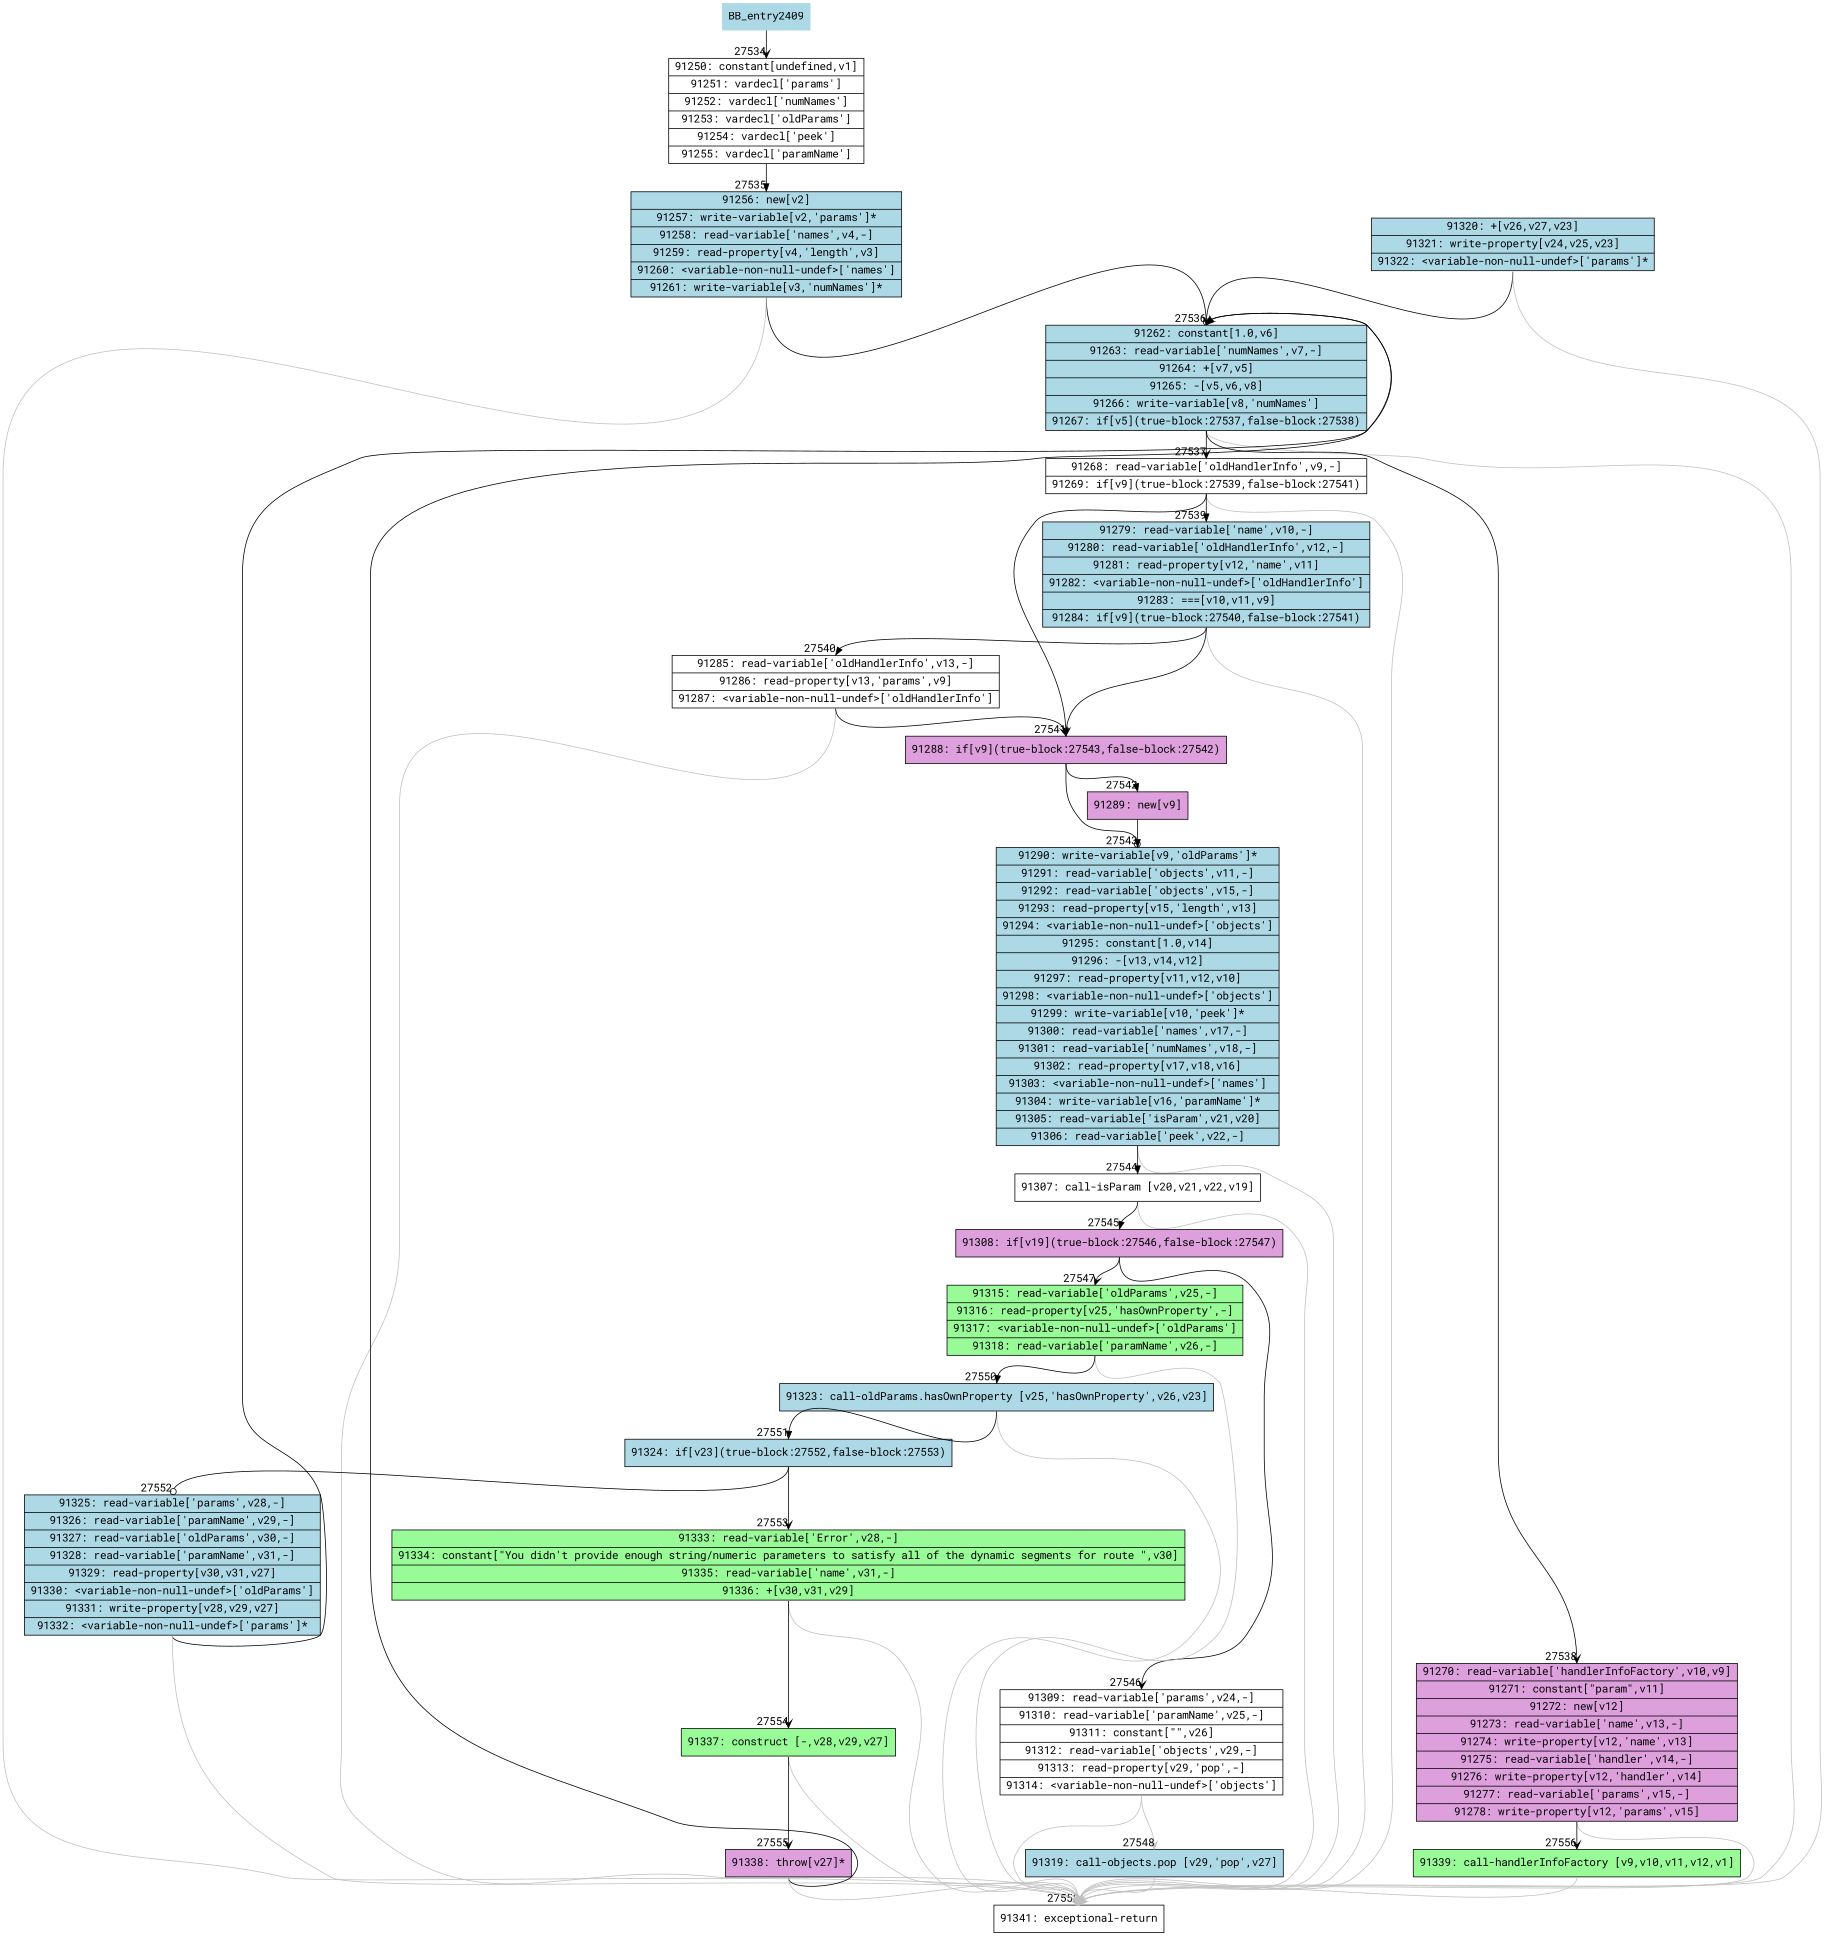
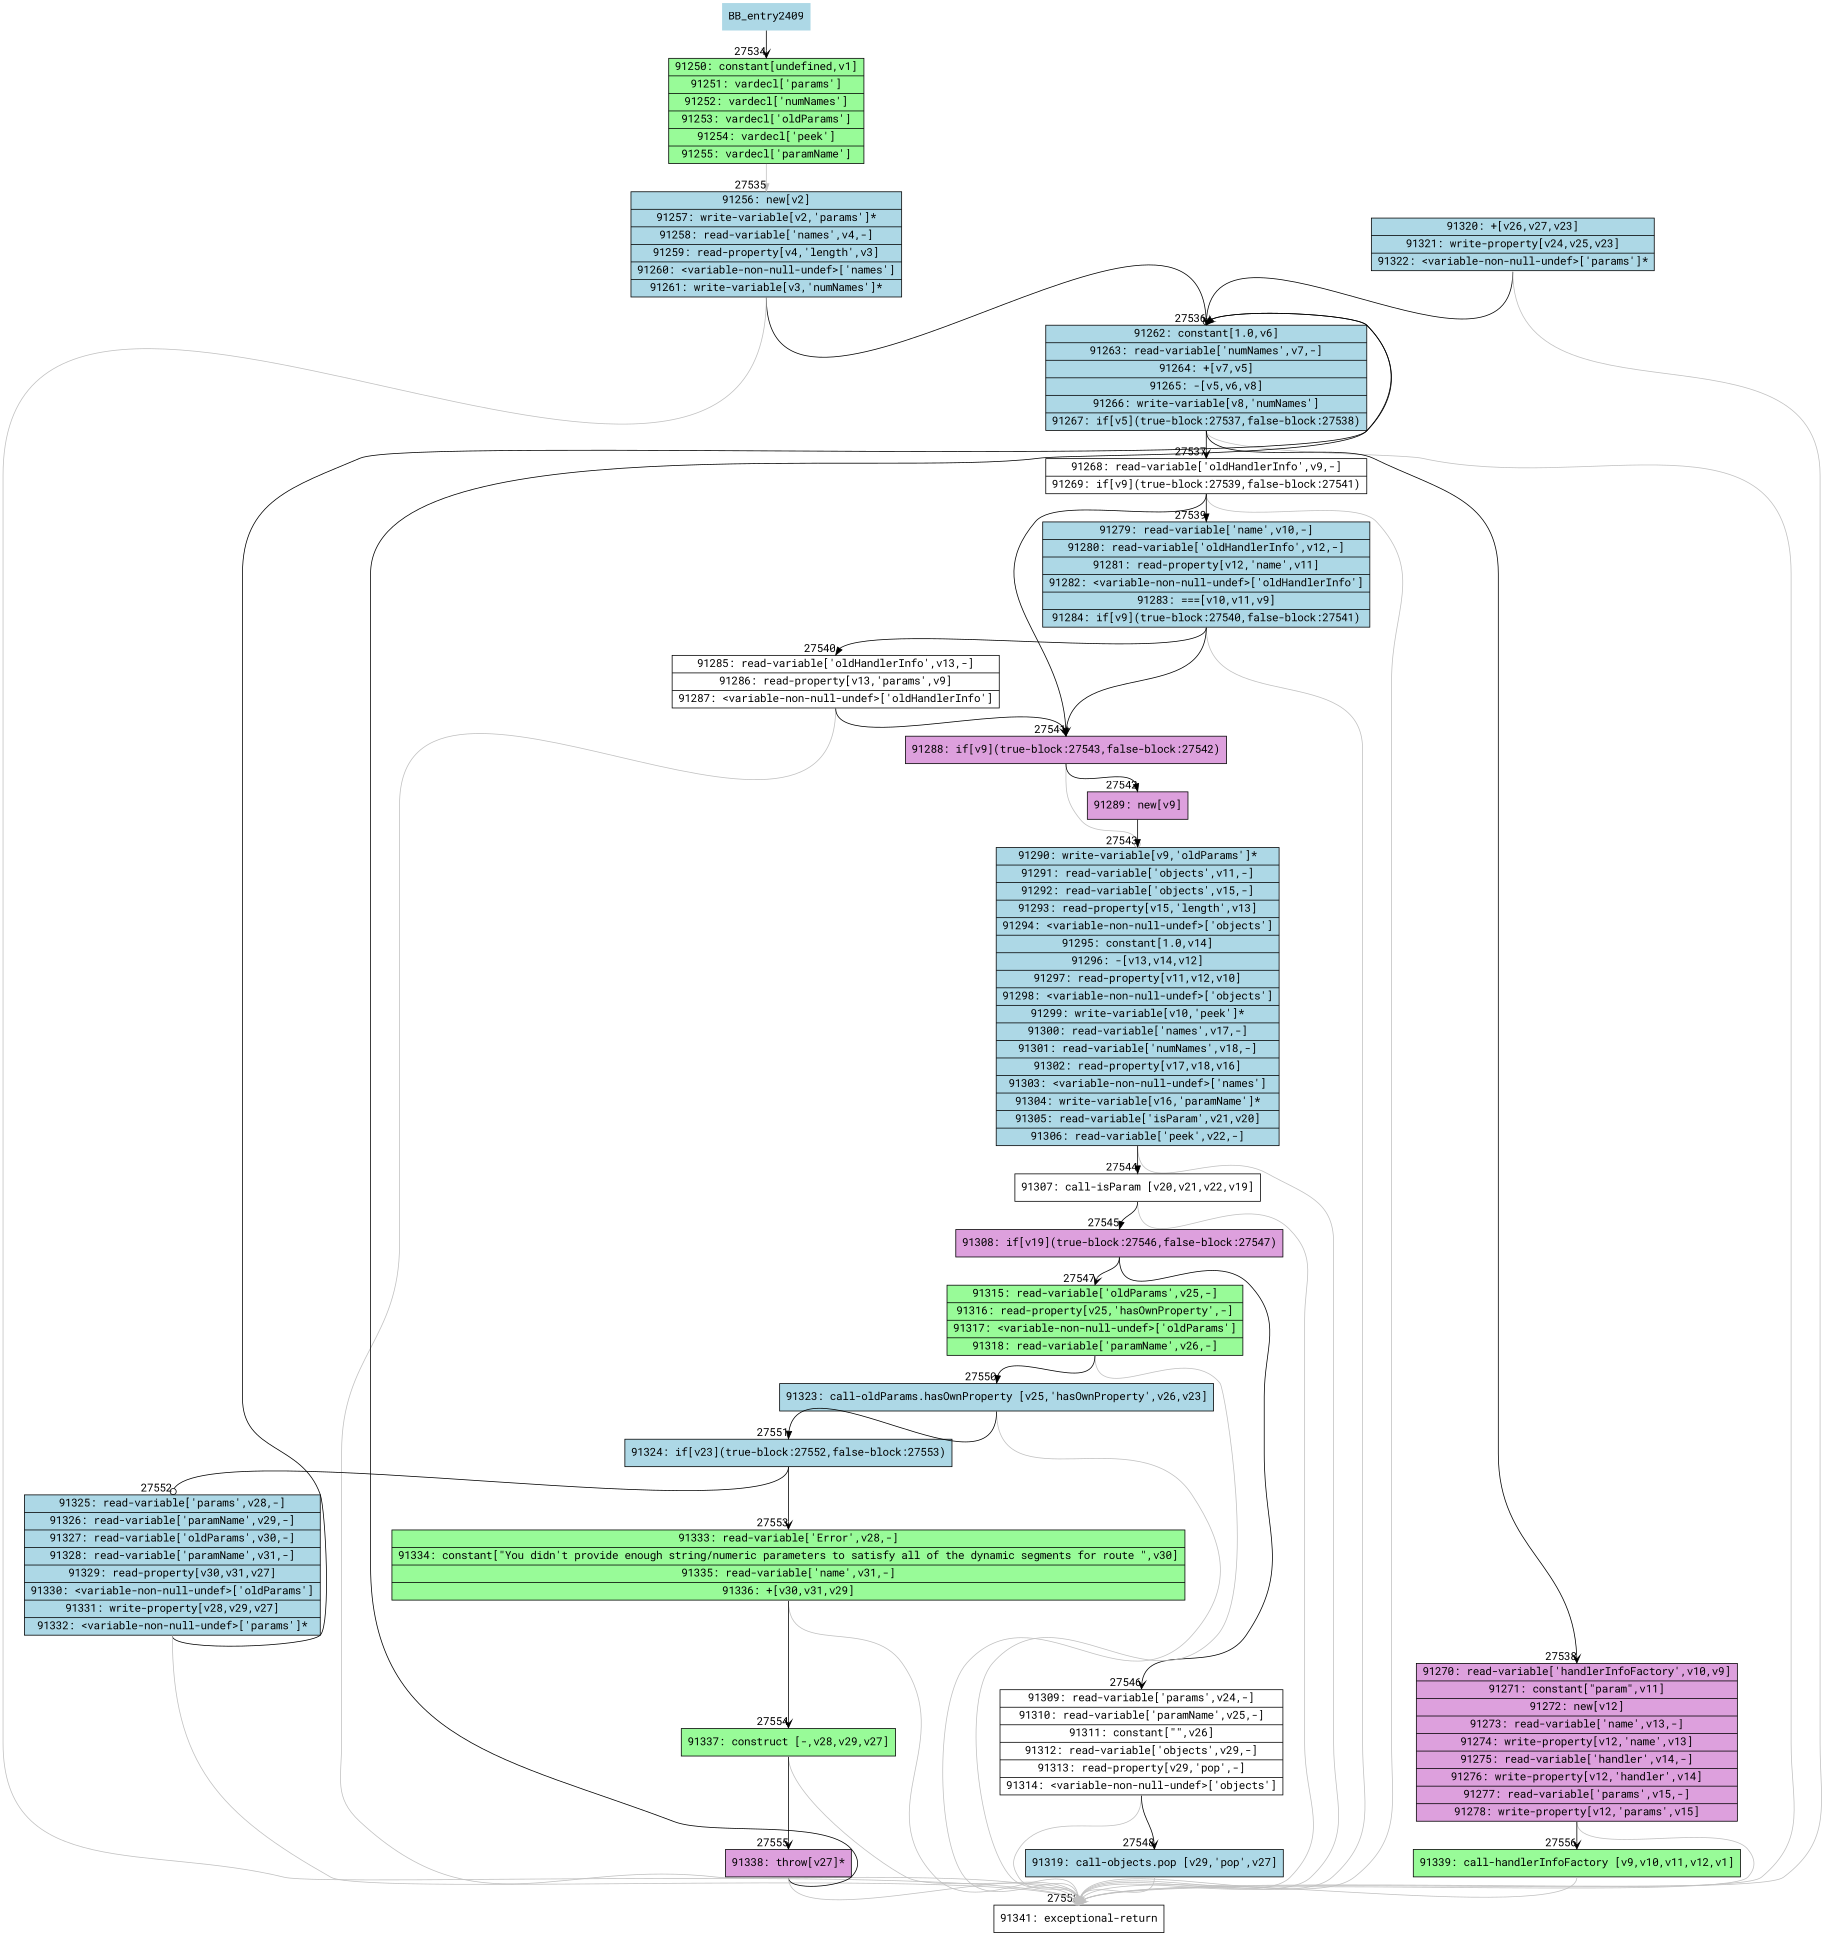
(766, 111) -> (766, 111)
(766, 174) -> (766, 174)
(1082, 821) -> (1082, 821)
(1146, 1819) -> (1146, 1819)
